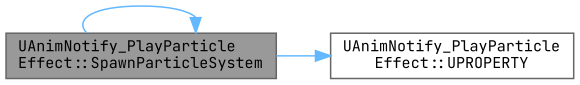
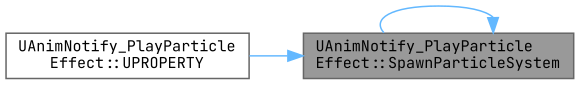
(296, 56) -> (268, 56)
